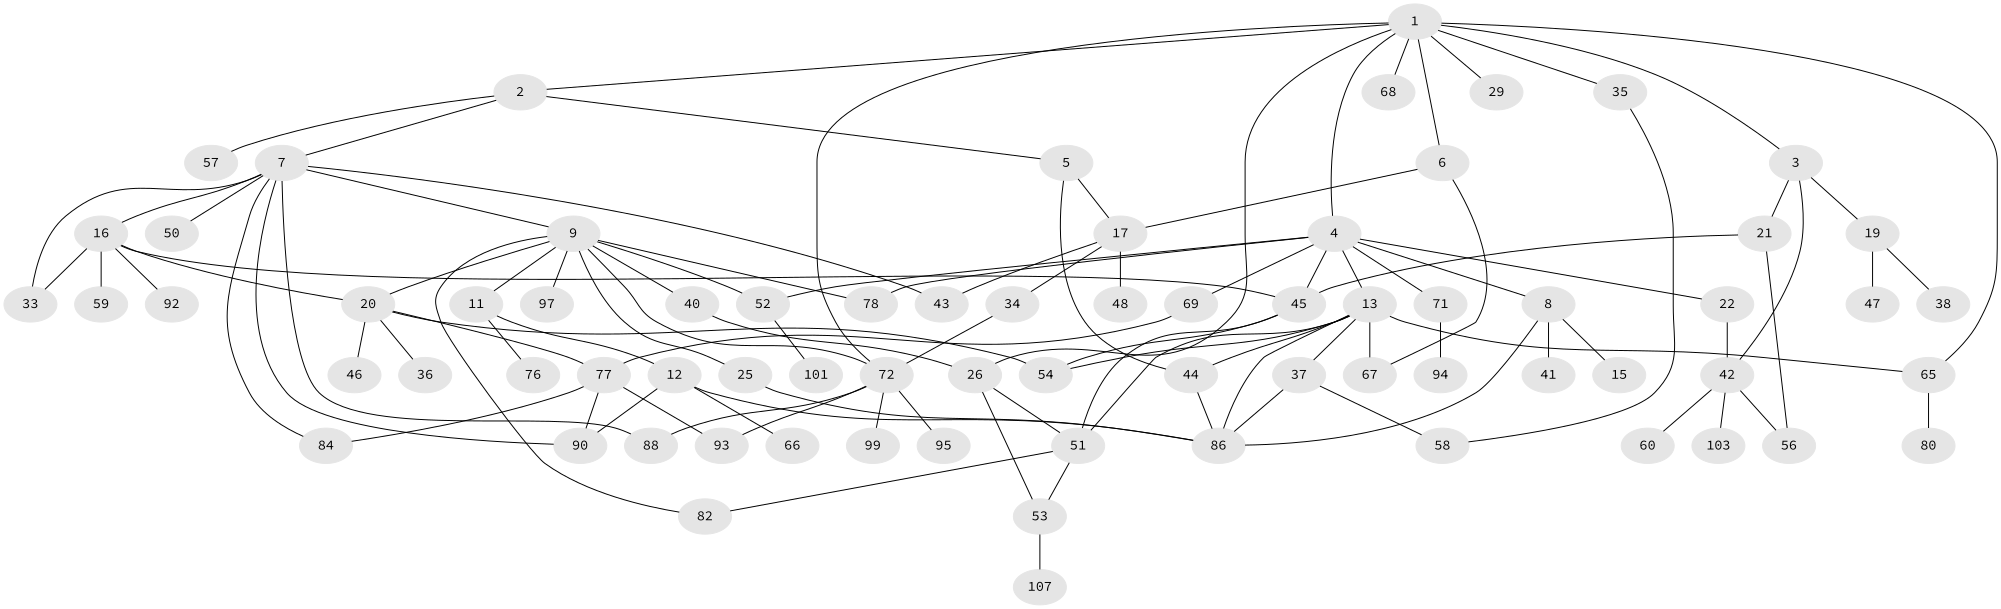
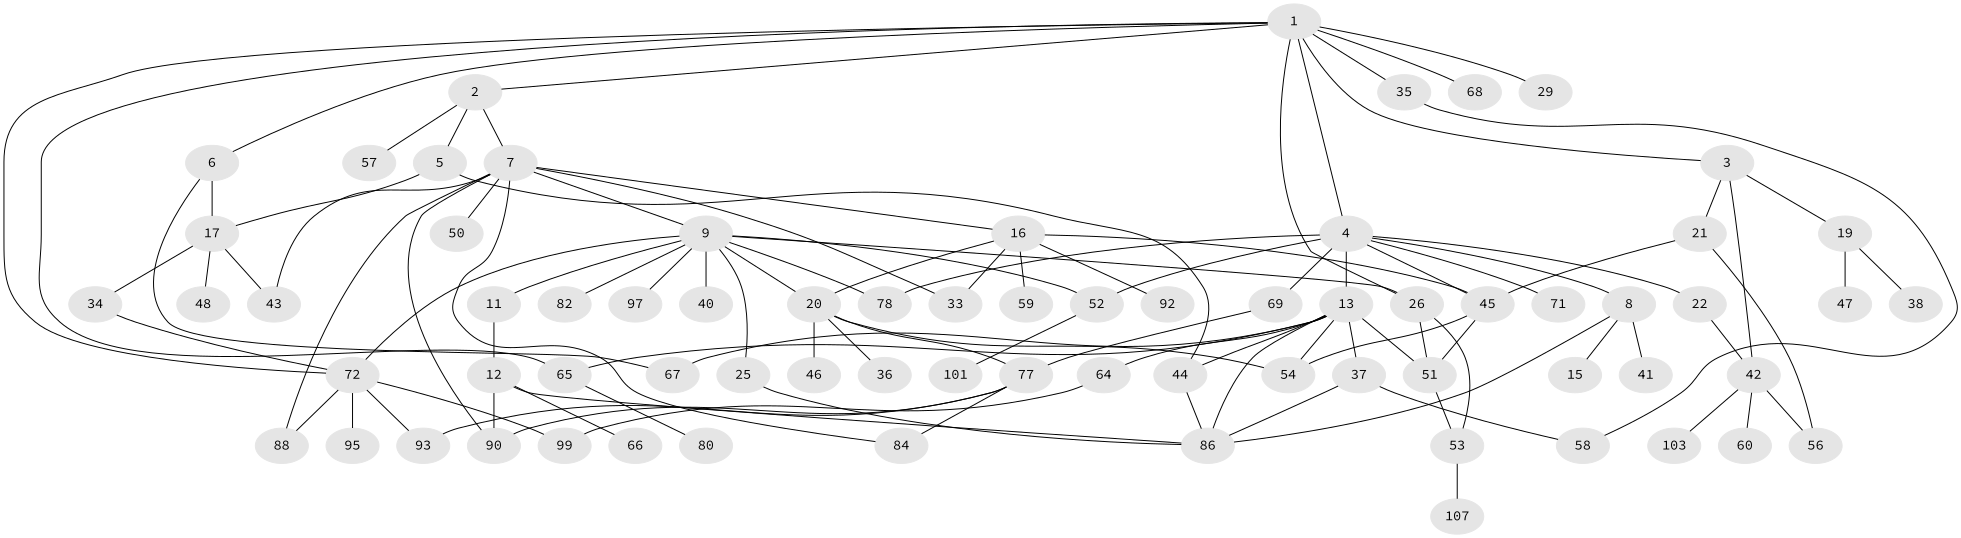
(832, 343) -> (1099, 262)
(533, 375) -> none
none -> (1104, 375)
(1441, 375) -> none
(892, 481) -> none
